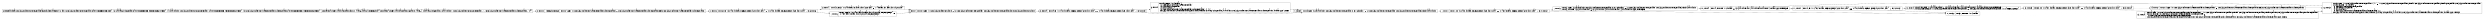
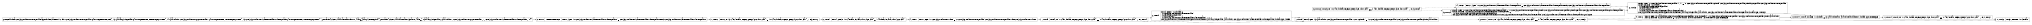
(1963, 8) -> none
(552, 11) -> (553, 19)
(863, 14) -> none
